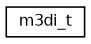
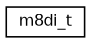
(45, 22) -> (45, 22)
